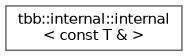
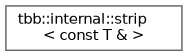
(94, 28) -> (94, 28)
